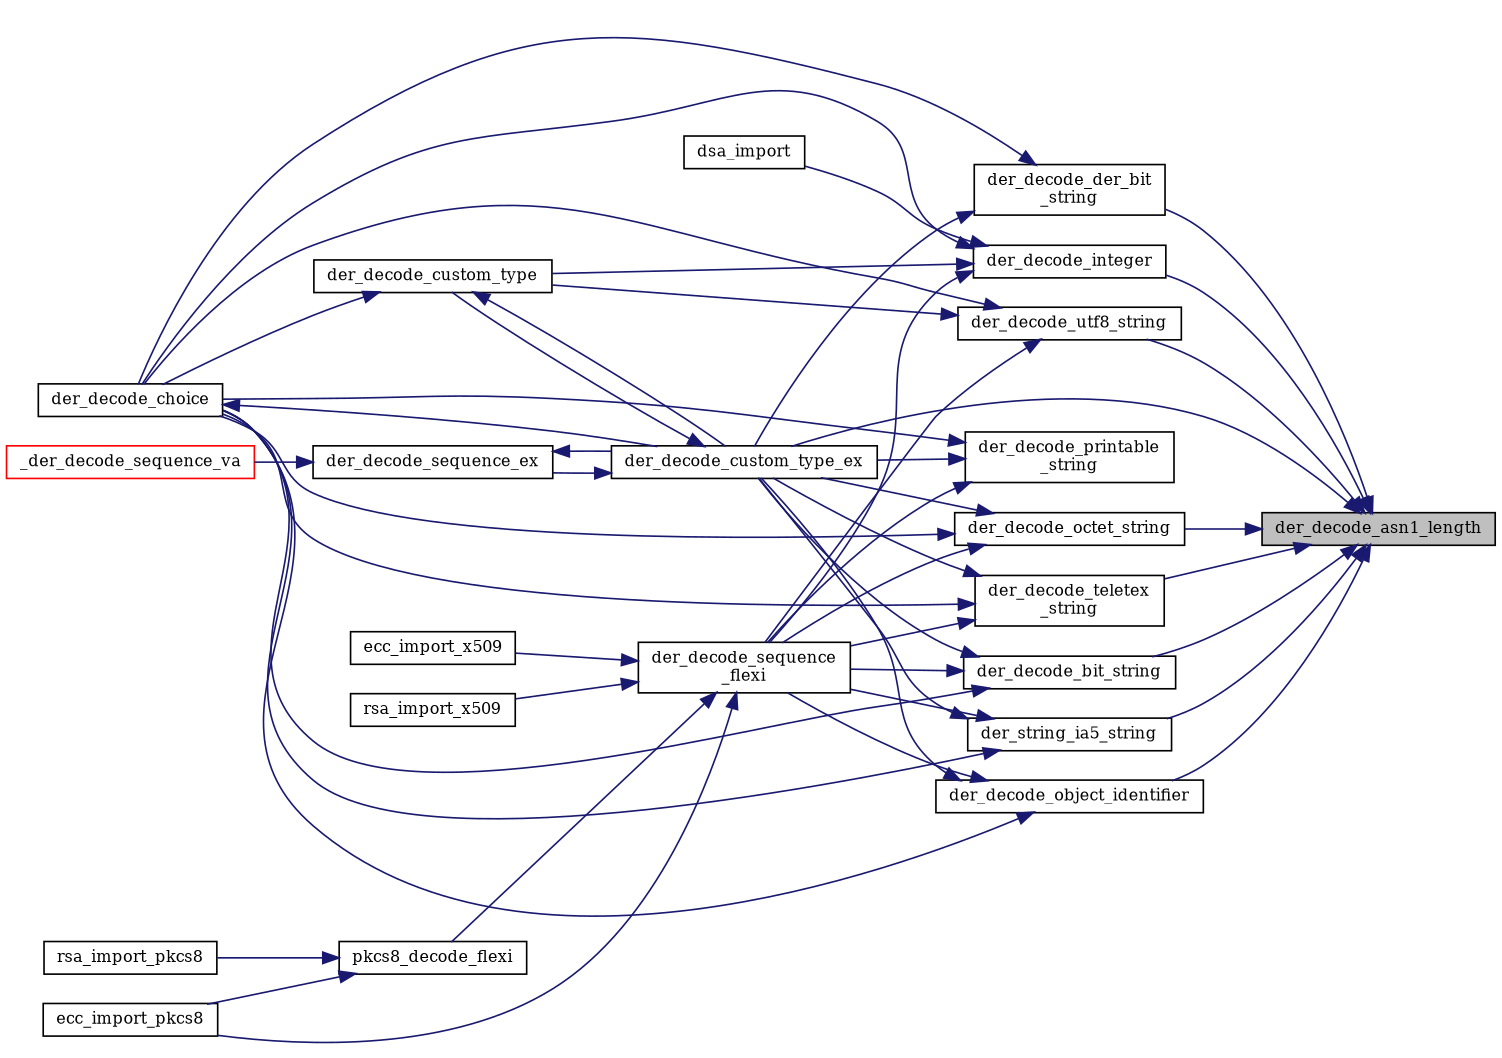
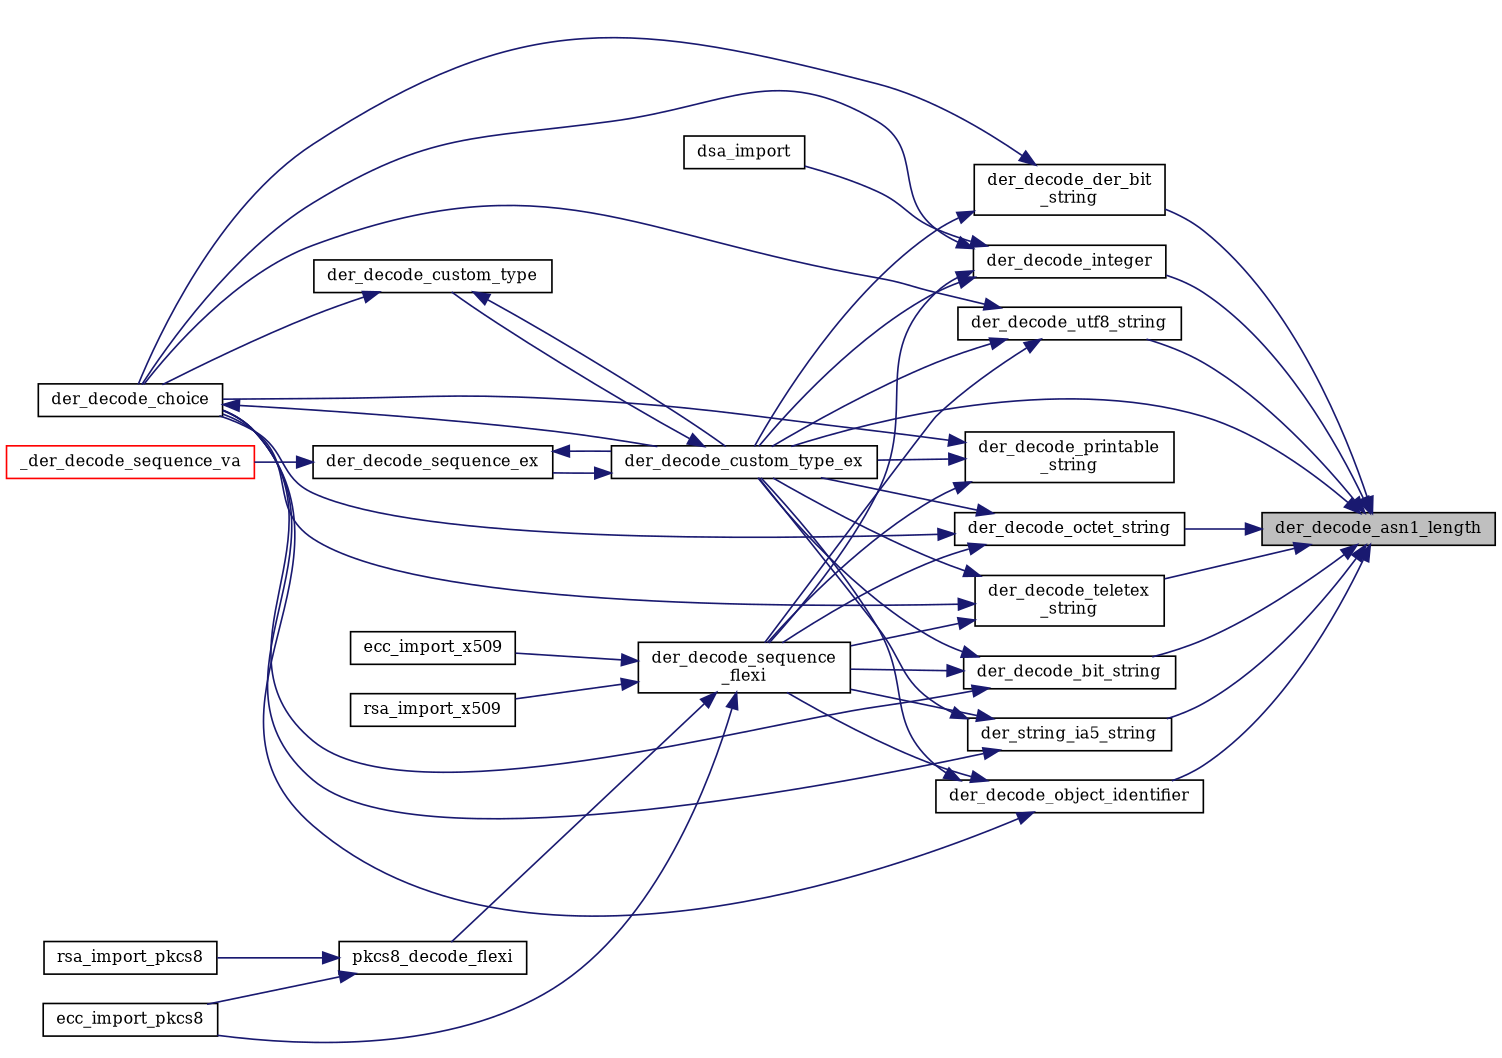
(754, 269) -> (850, 353)
(747, 300) -> (878, 389)
